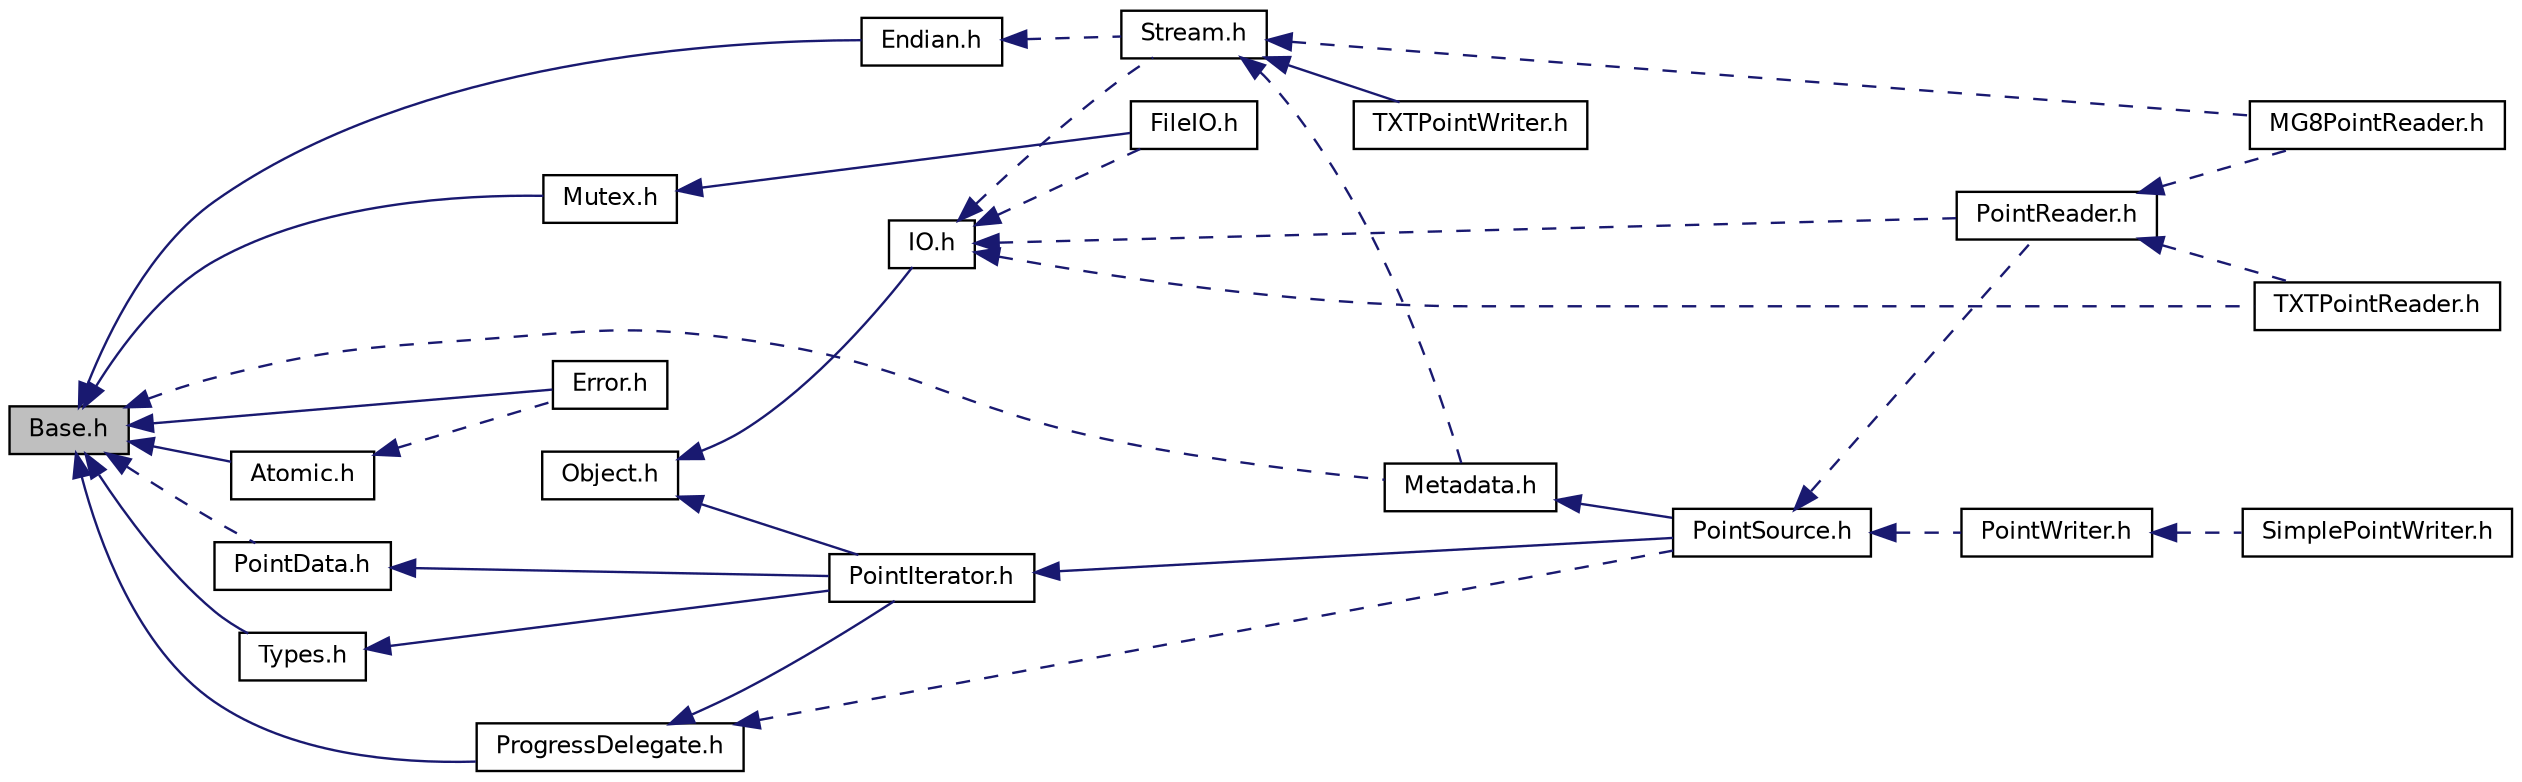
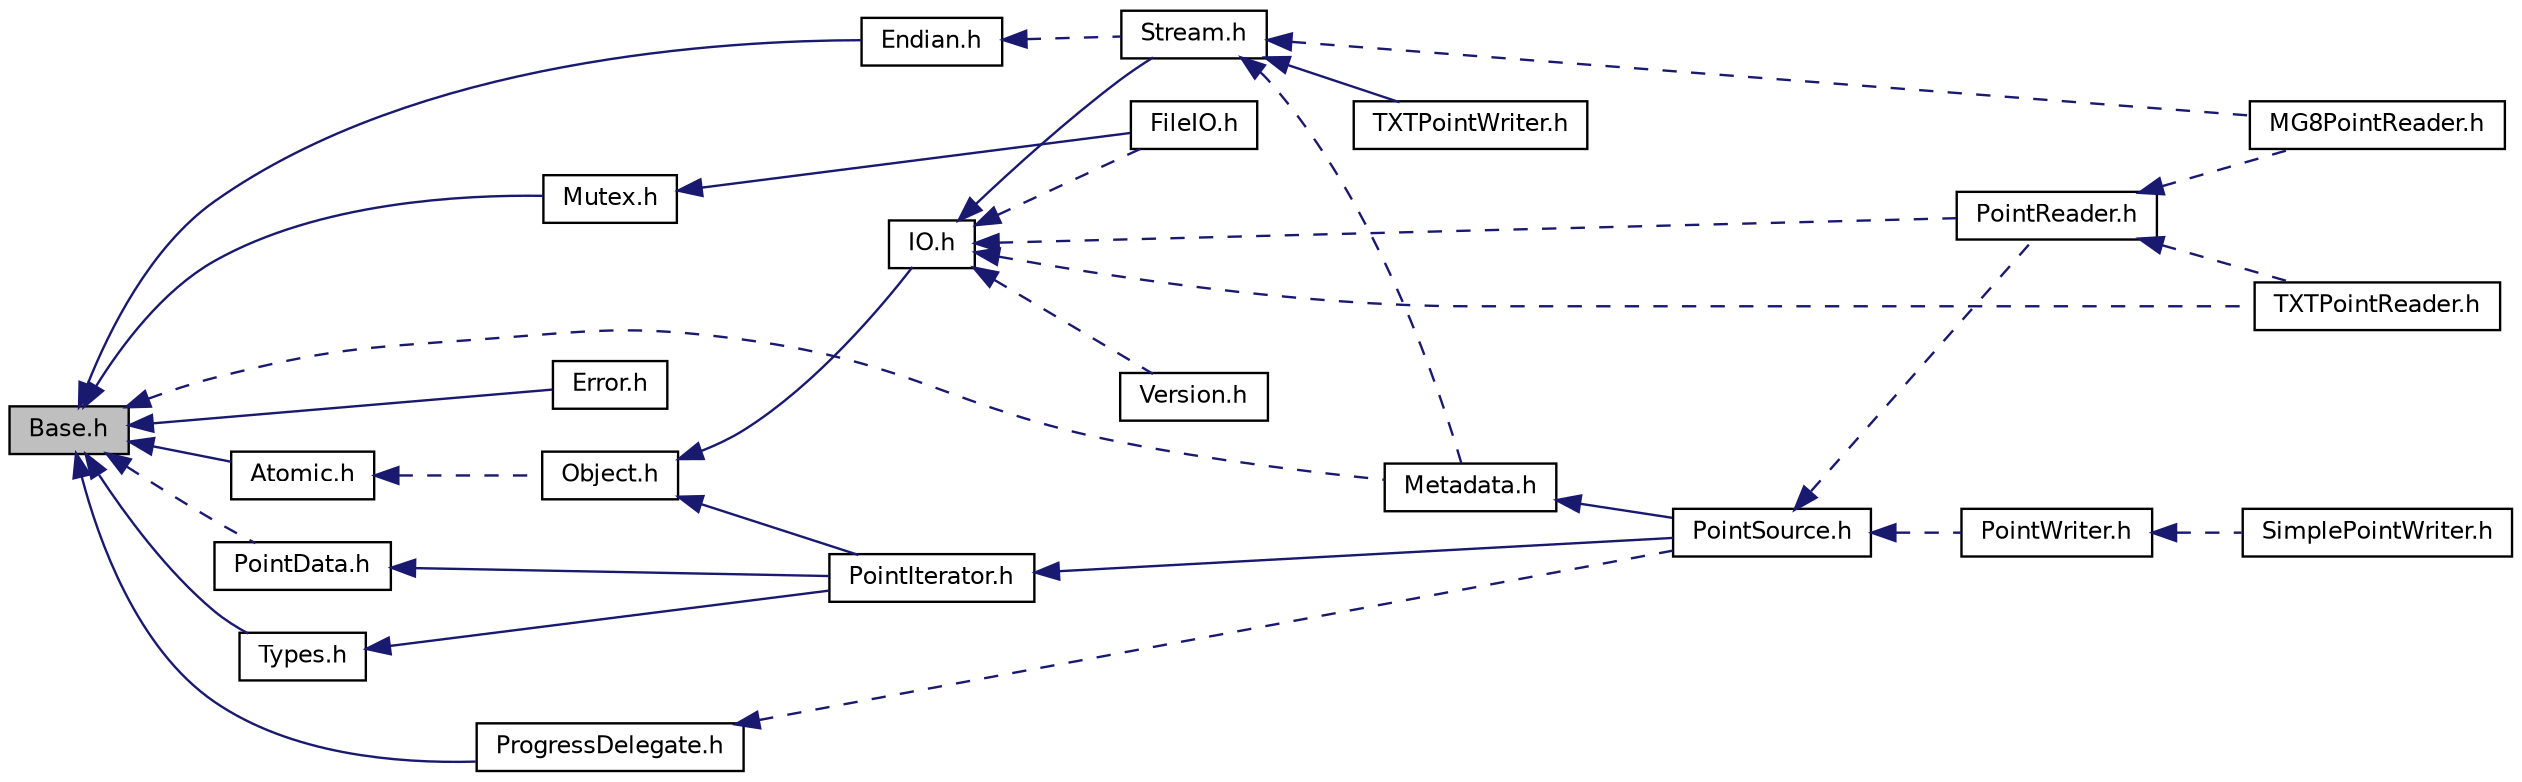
(1061, 127) -> (1061, 127)
none -> (1194, 397)
(475, 425) -> (470, 475)
(796, 661) -> none
